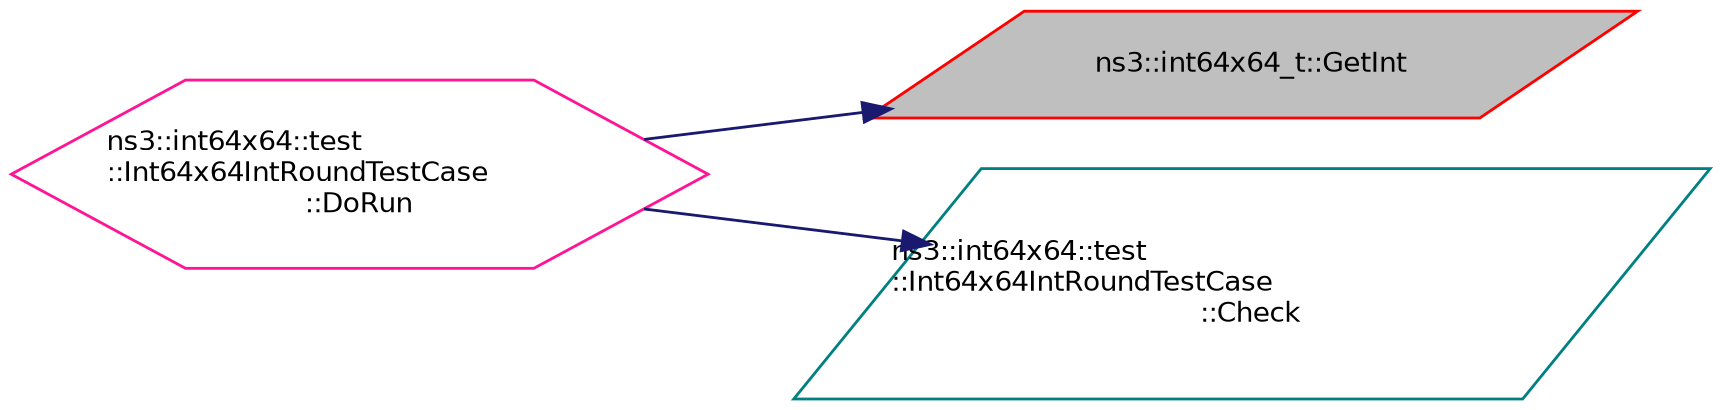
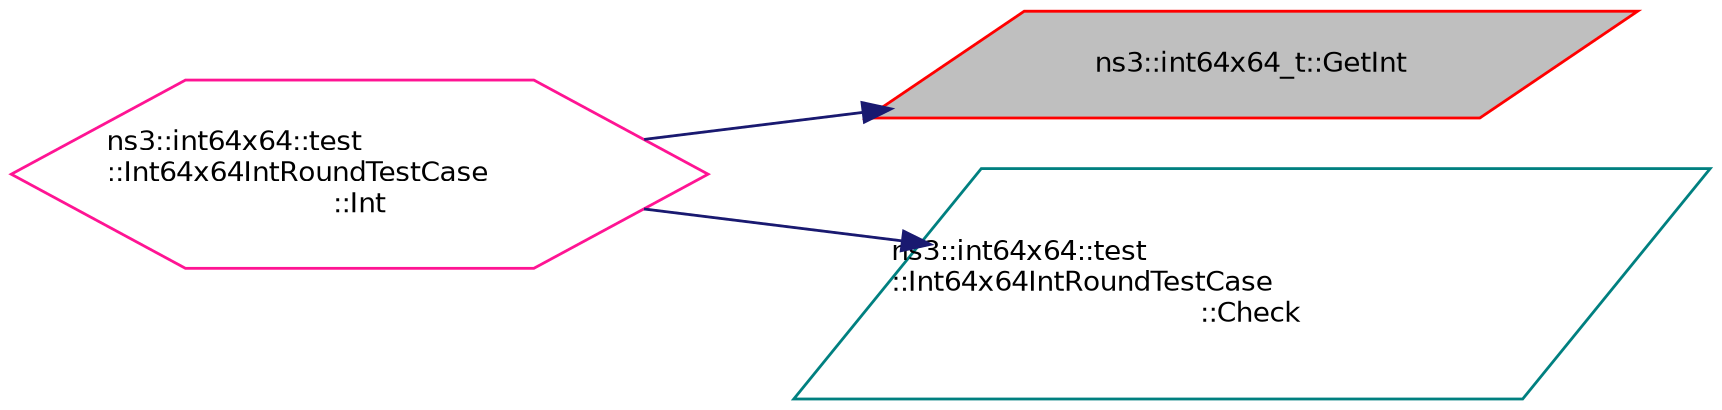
(360, 174) -> (360, 174)
